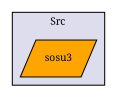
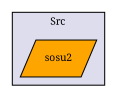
(59, 59) -> (59, 59)
